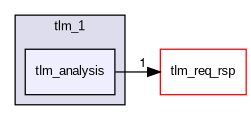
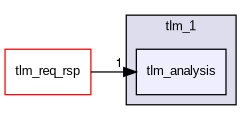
(133, 72) -> (107, 72)
